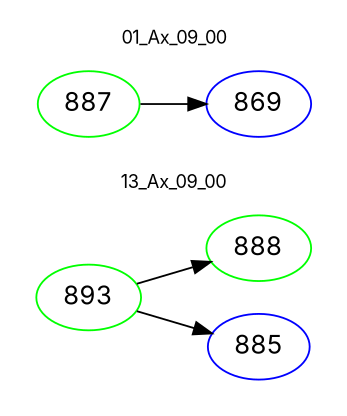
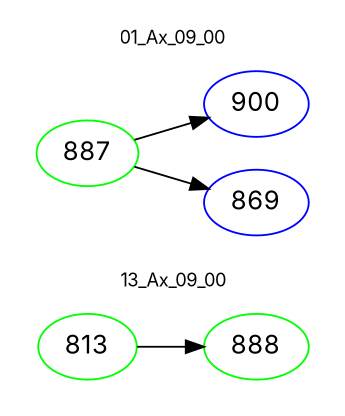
none -> (256, 104)
(89, 297) -> (88, 347)
(259, 347) -> none
